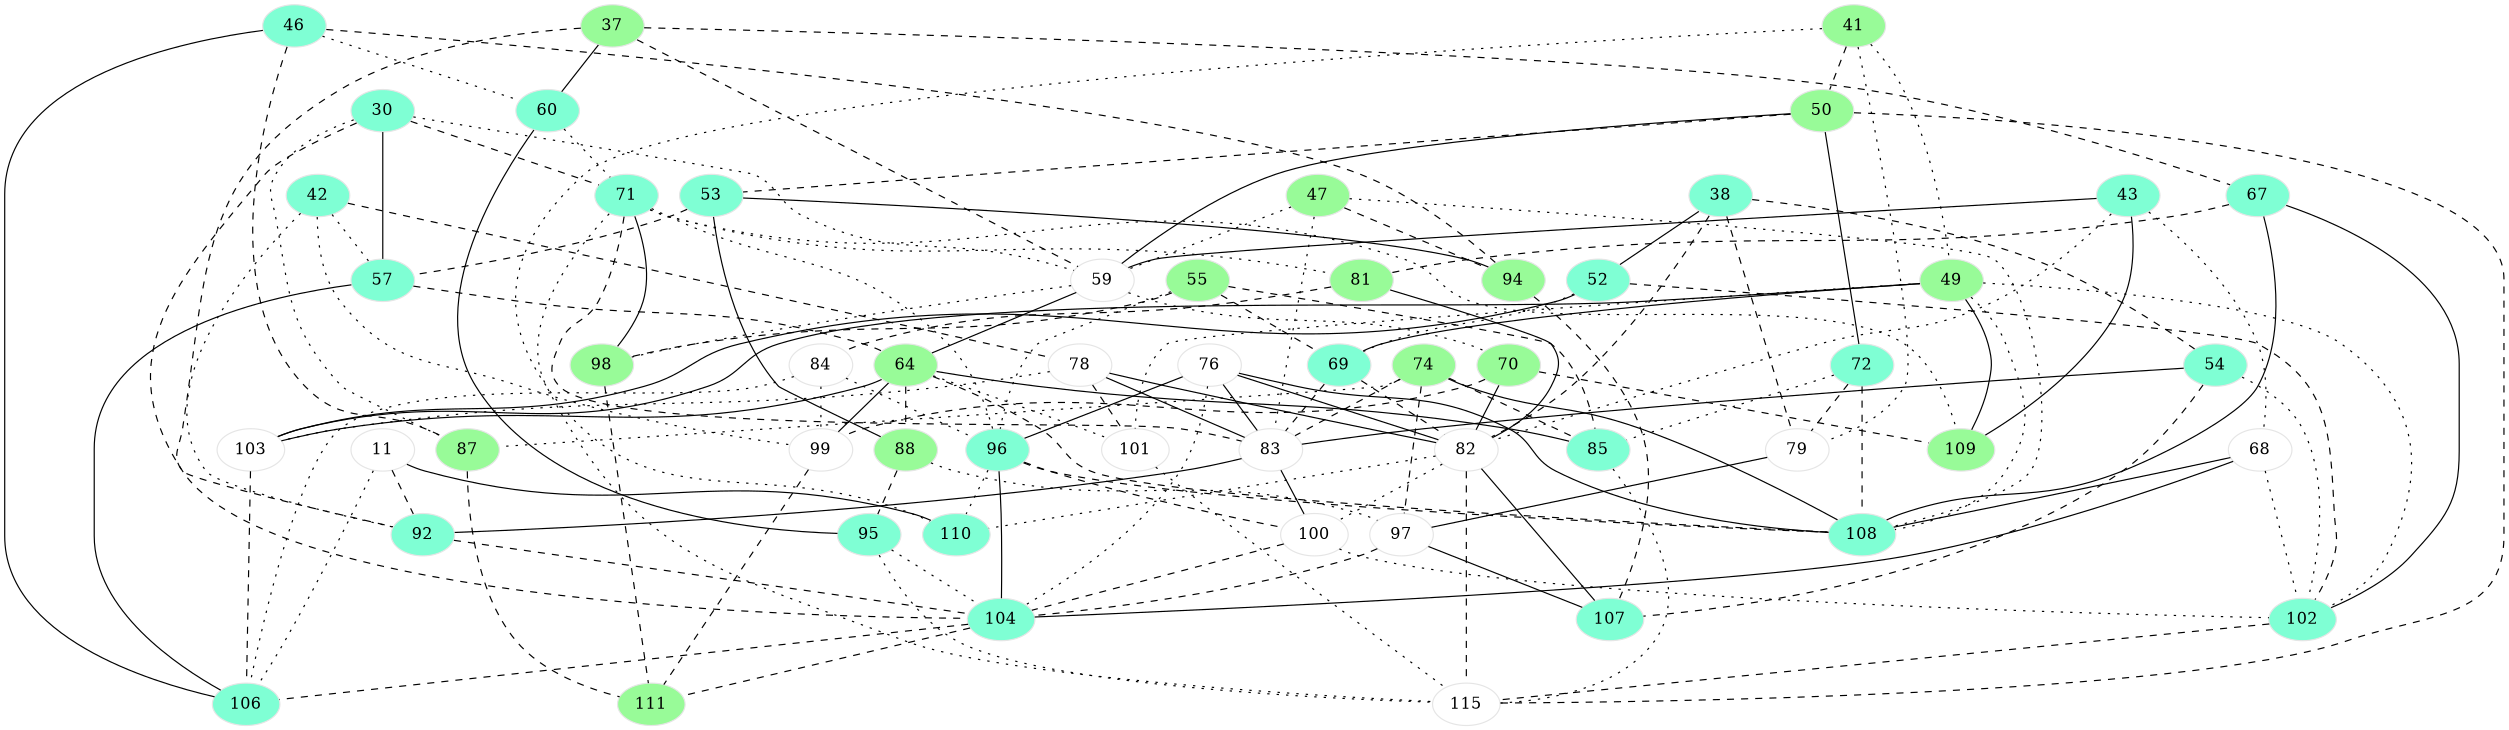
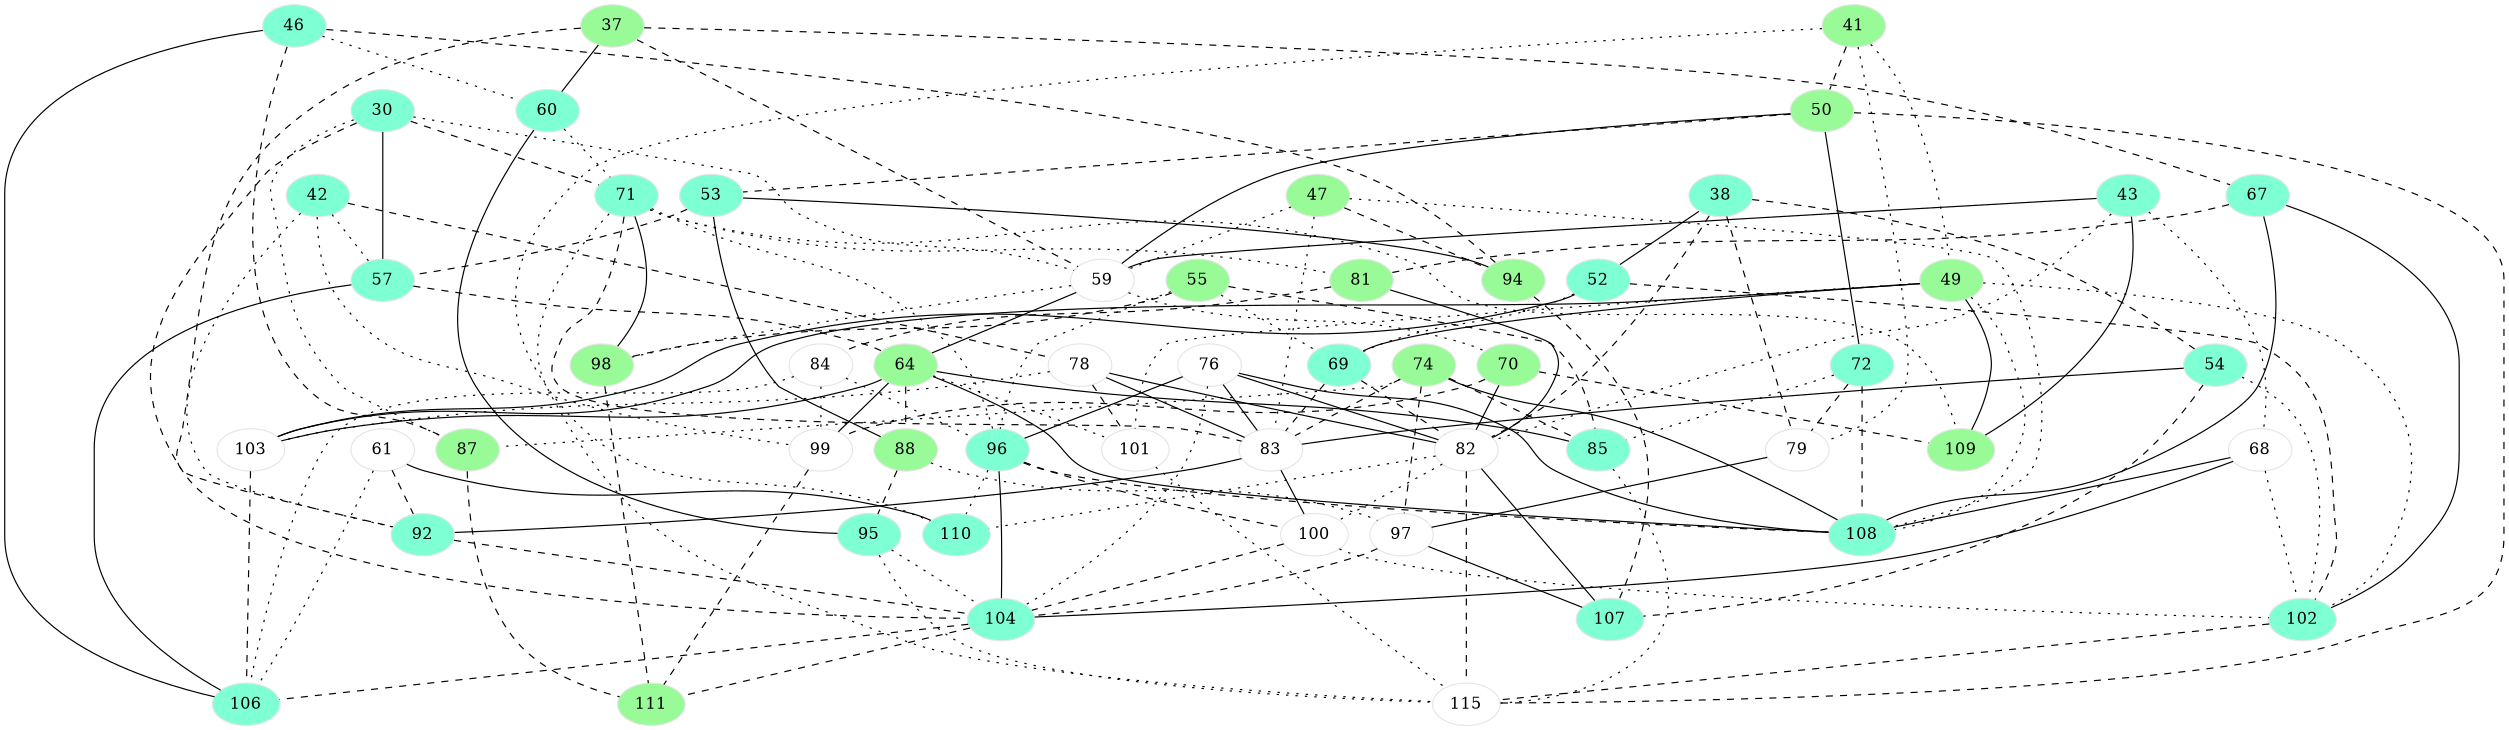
(1268, 323) -> (1268, 323)
(383, 450) -> (383, 450)
(1366, 505) -> (1366, 505)
